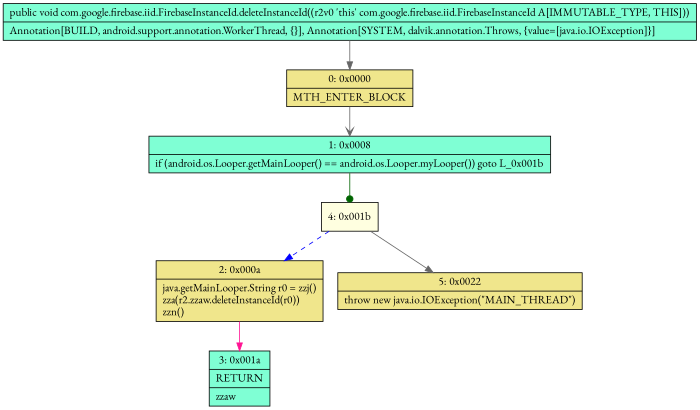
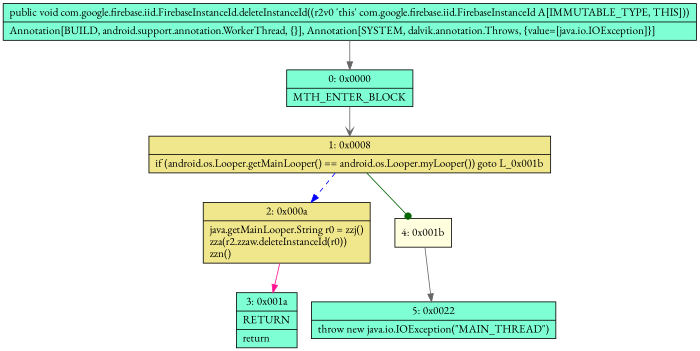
(350, 88) -> (350, 88)
(350, 155) -> (350, 155)
(310, 244) -> (326, 185)
(460, 291) -> (434, 320)
(226, 397) -> (256, 338)
